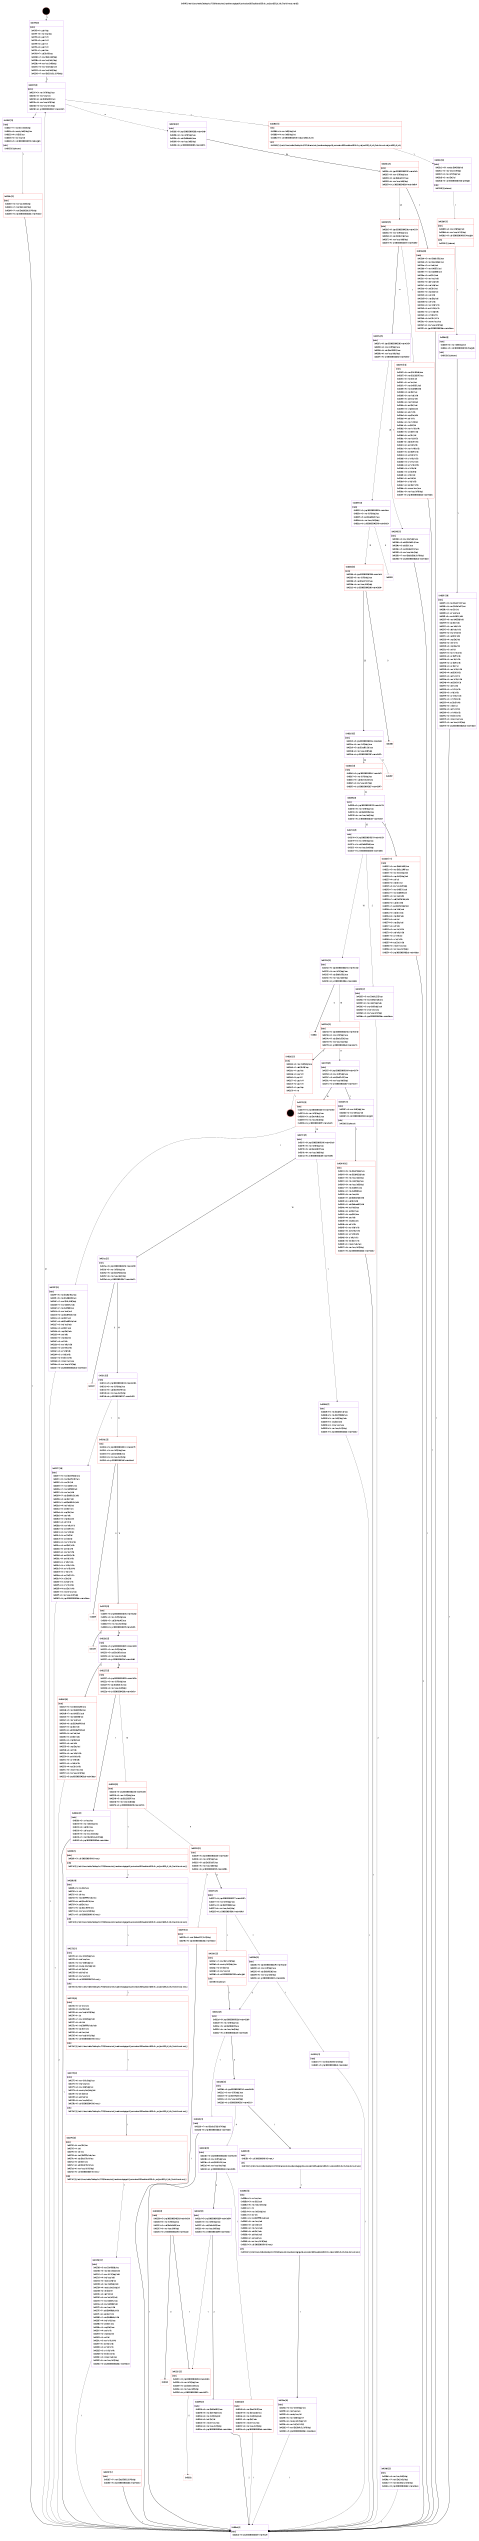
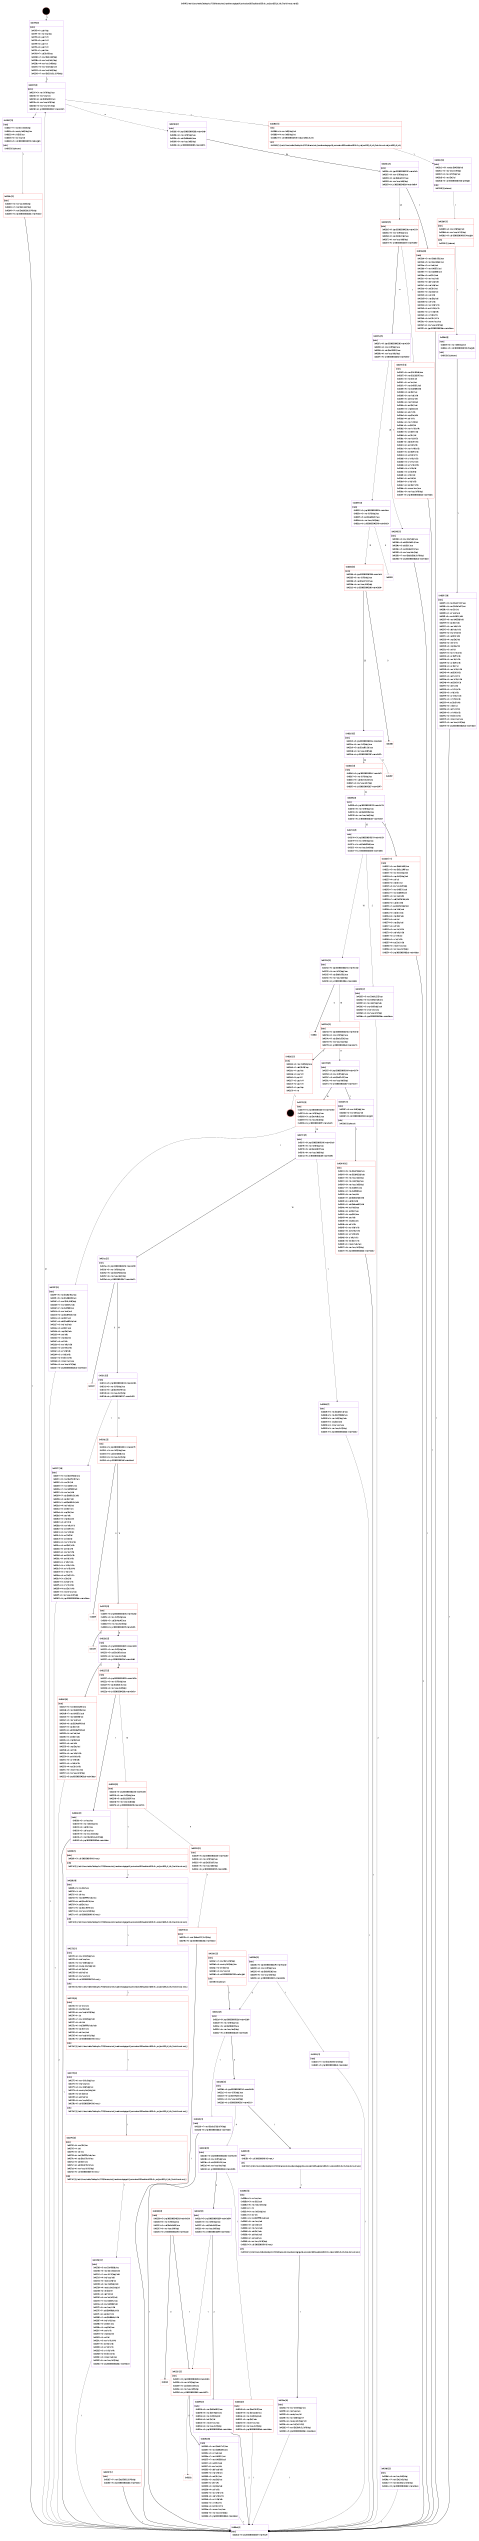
(399, 175) -> (399, 175)
(227, 1902) -> none
none -> (219, 2478)
